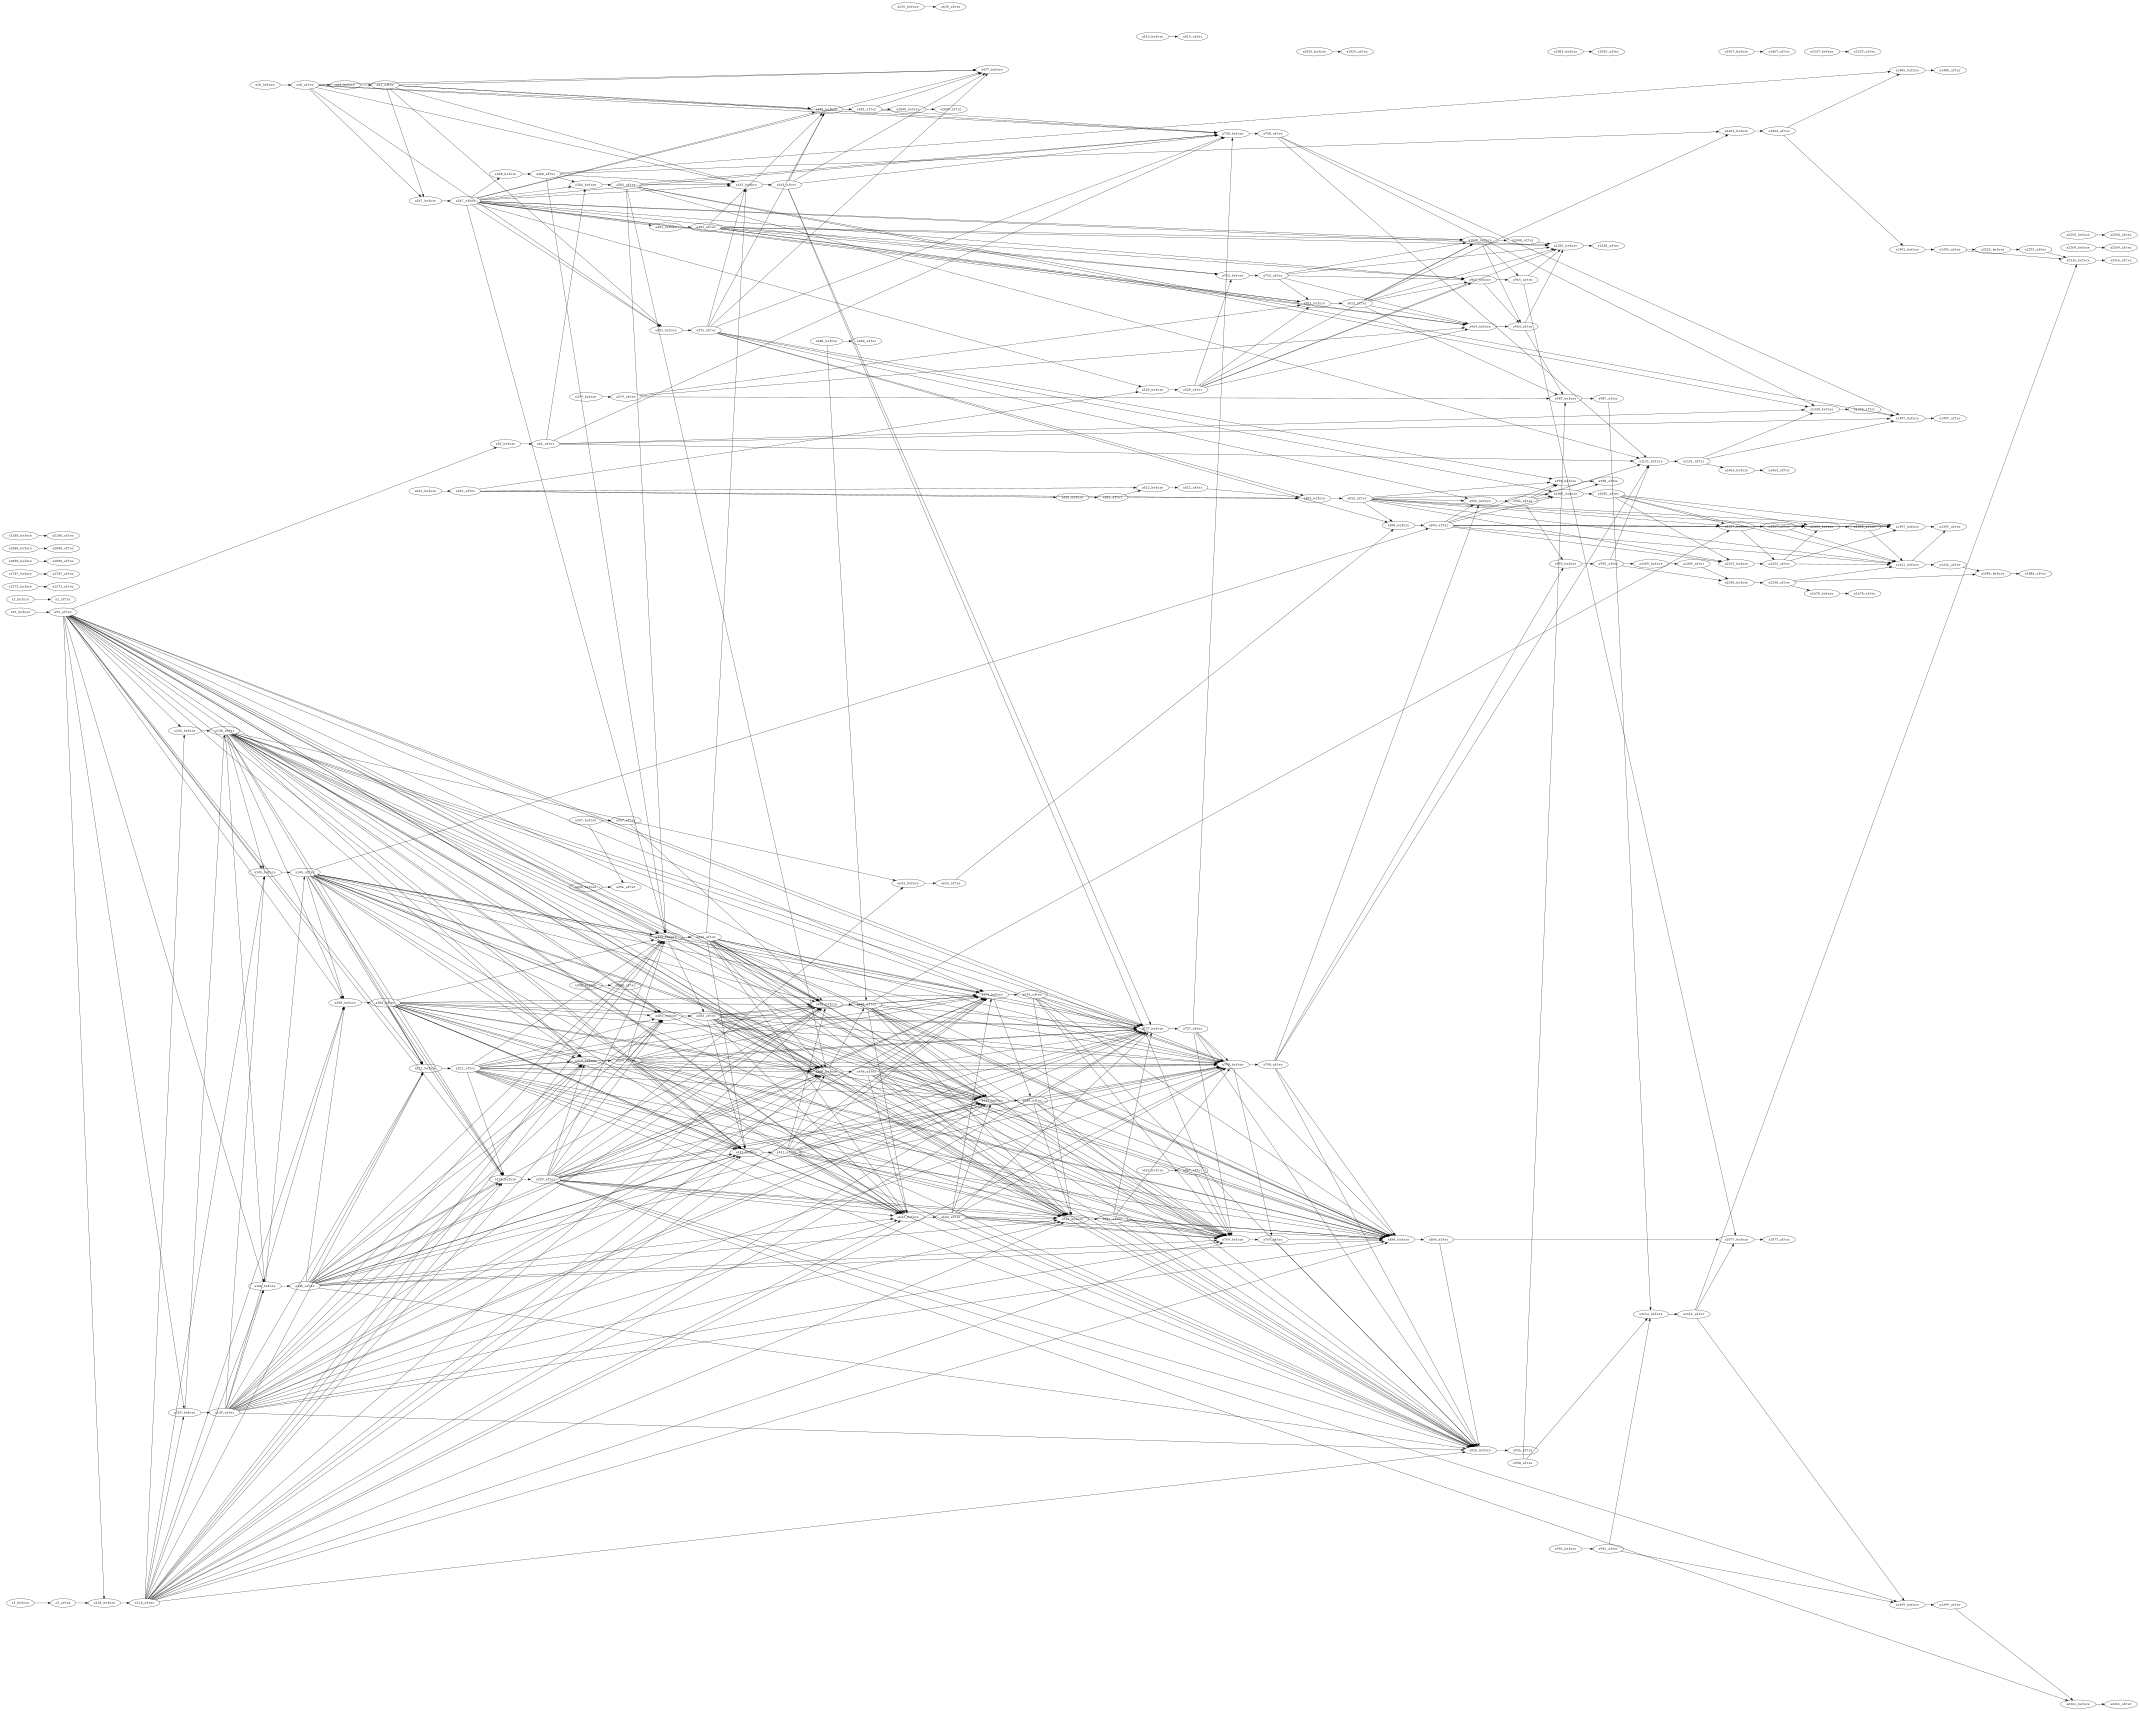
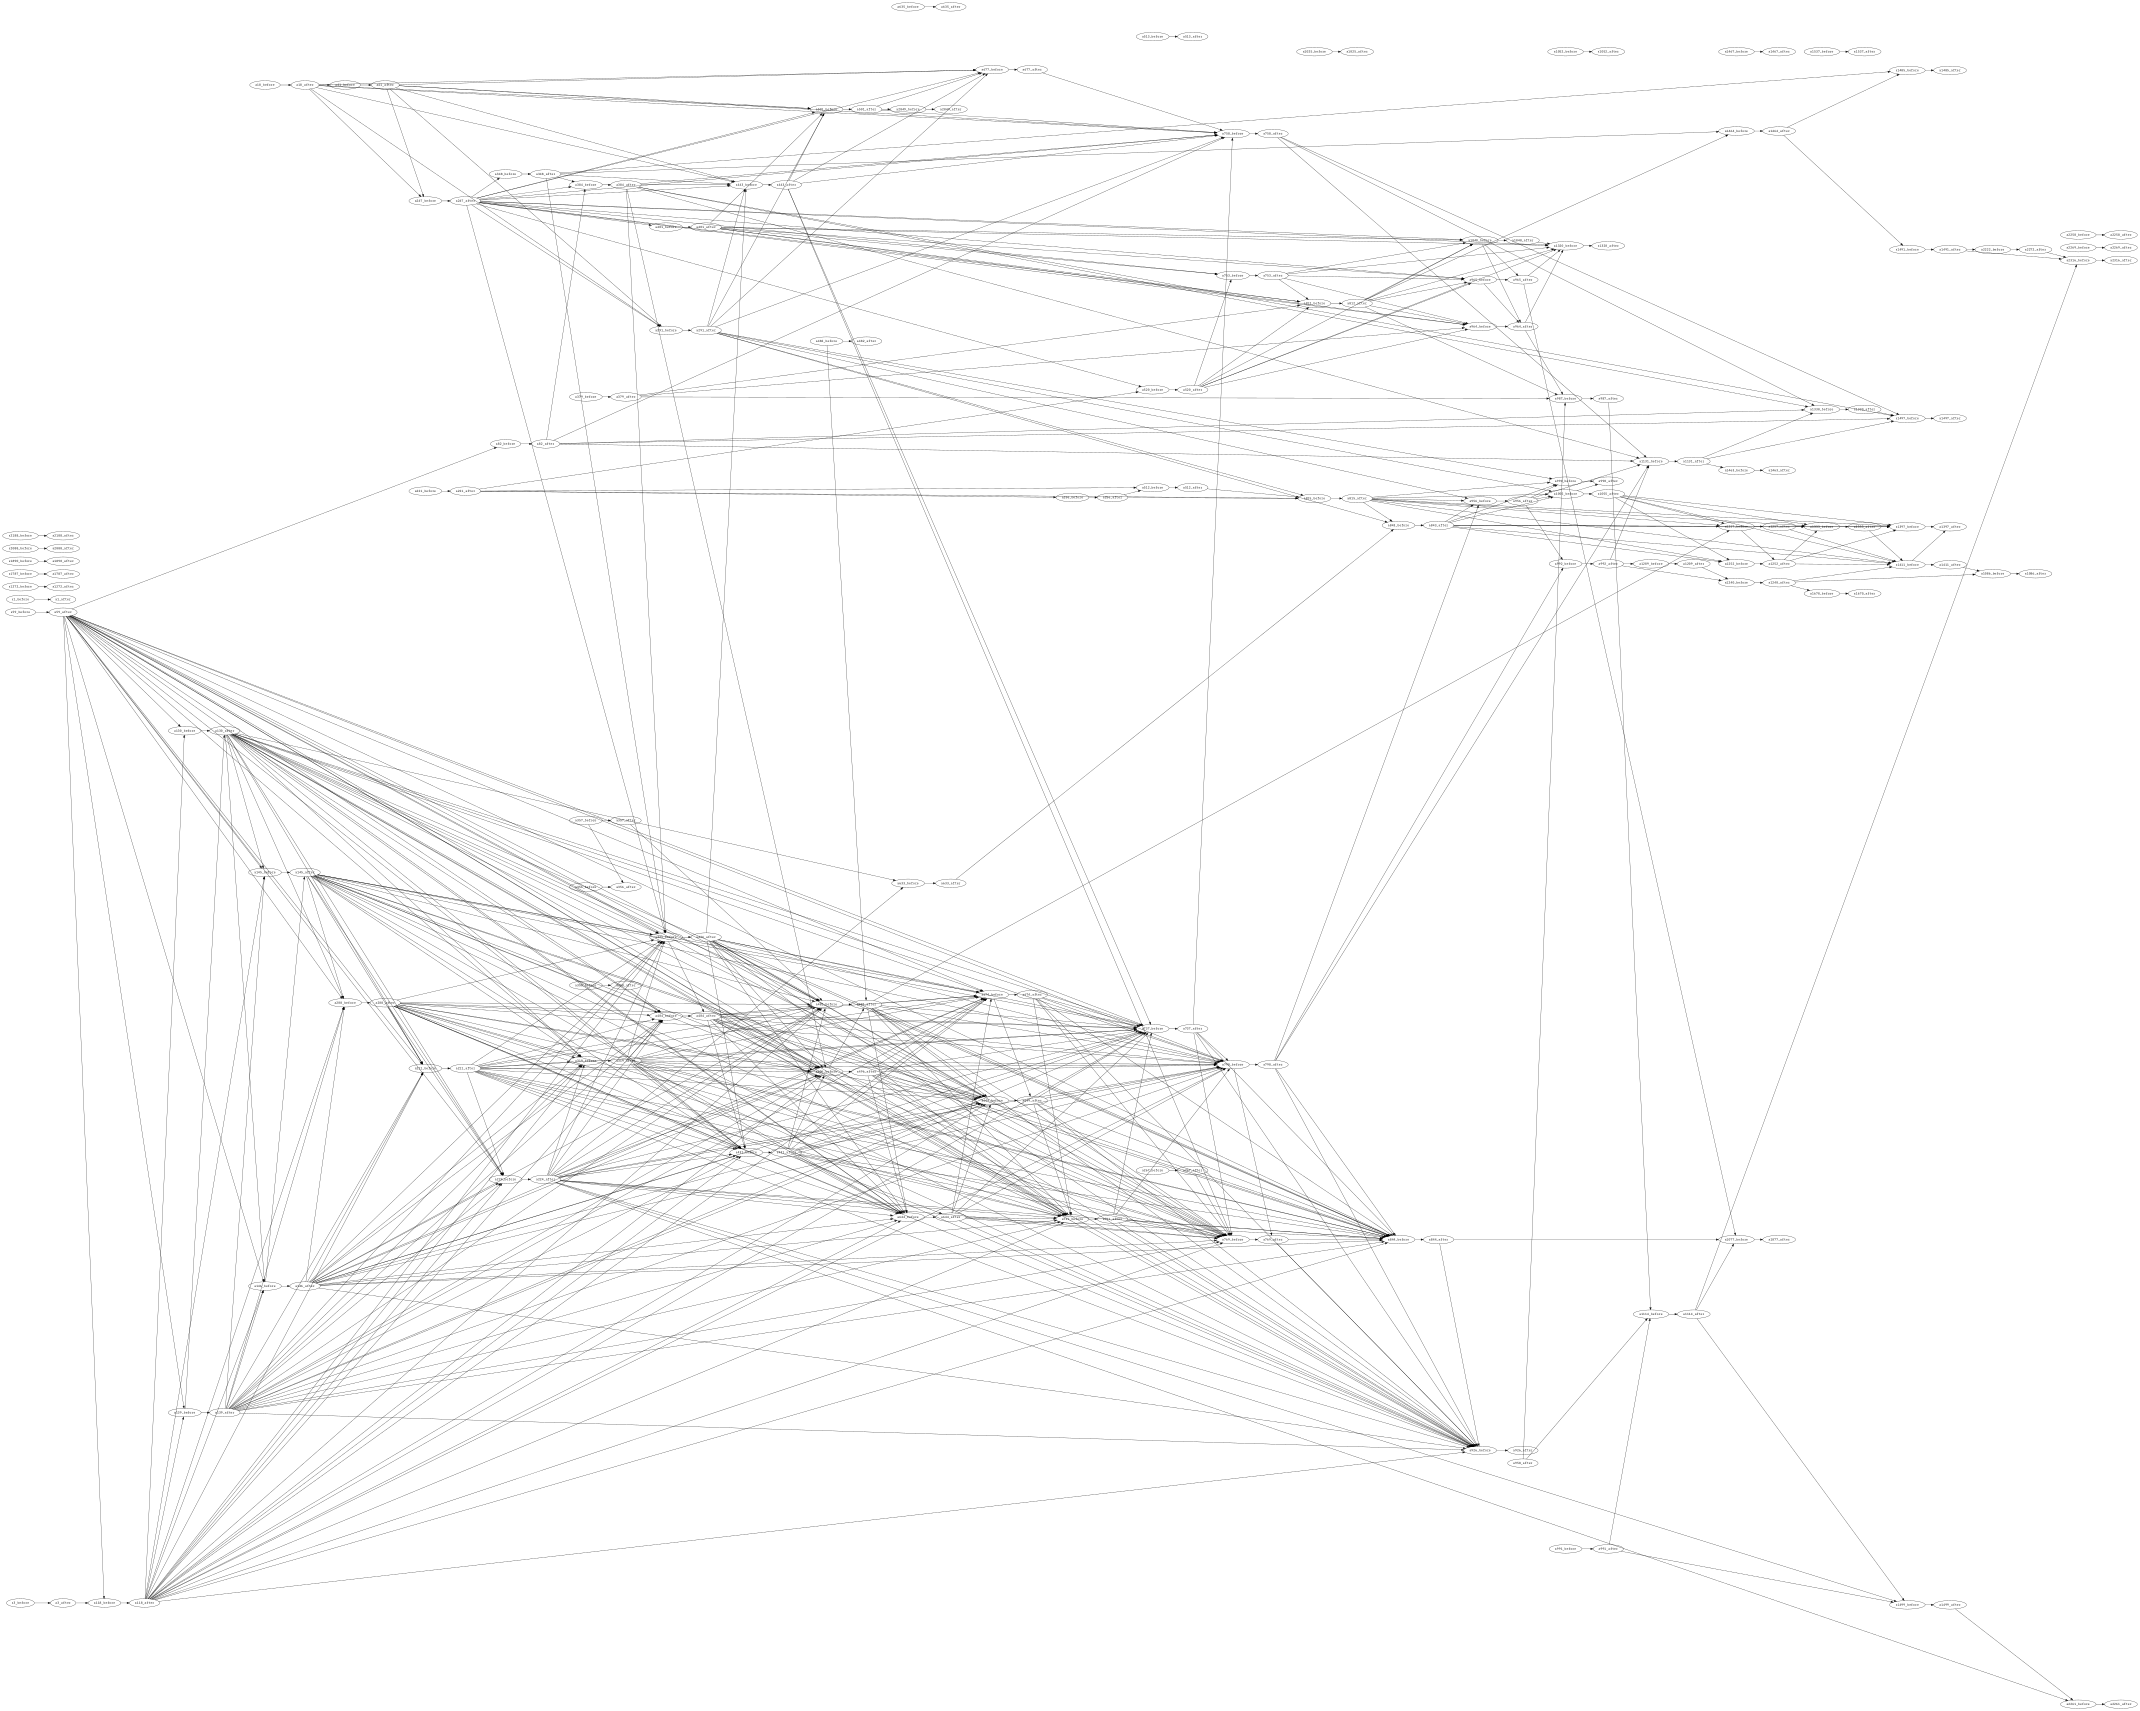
none -> (1032, 70)
(871, 699) -> (863, 1147)
(673, 999) -> (667, 1110)
